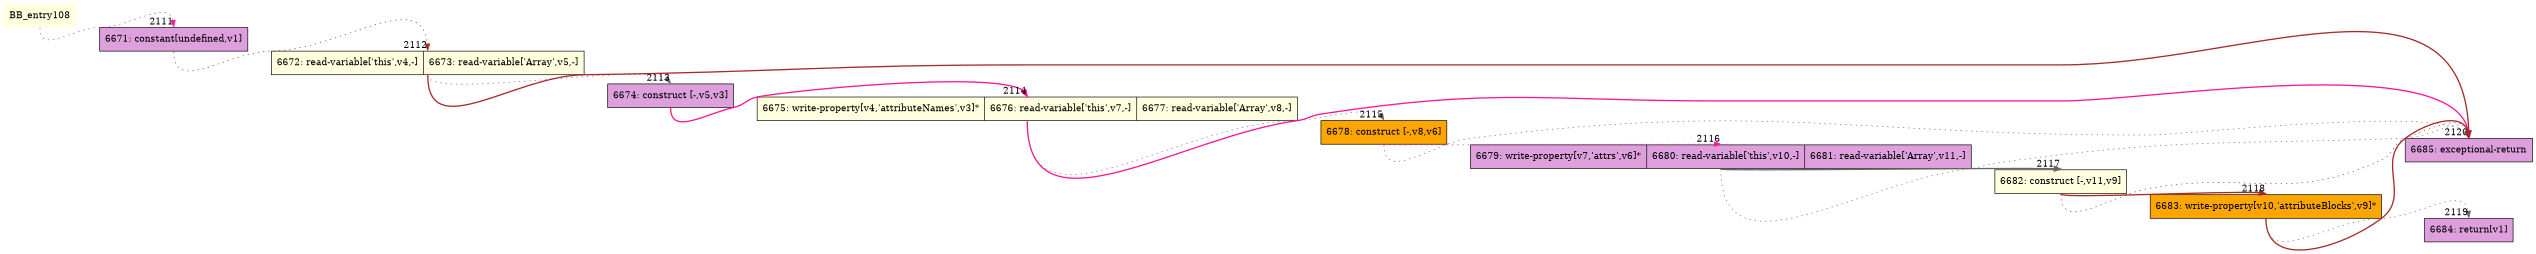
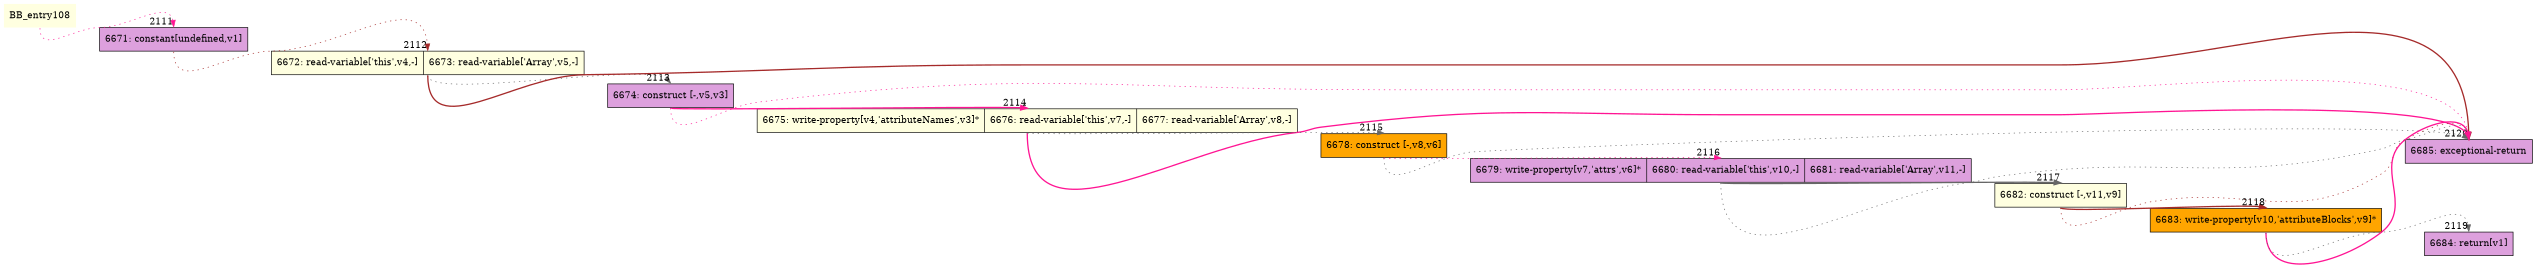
none -> (1570, 90)
(2388, 212) -> (2391, 220)
